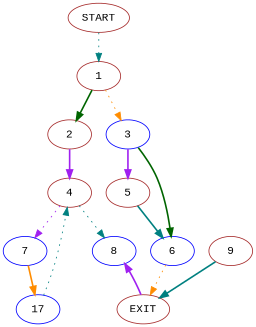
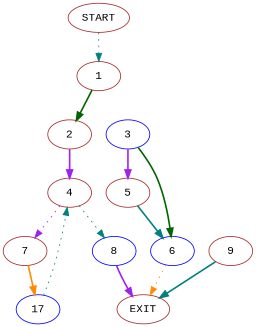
(111, 102) -> none
(25, 251) -> (25, 251)
(135, 283) -> (122, 277)
